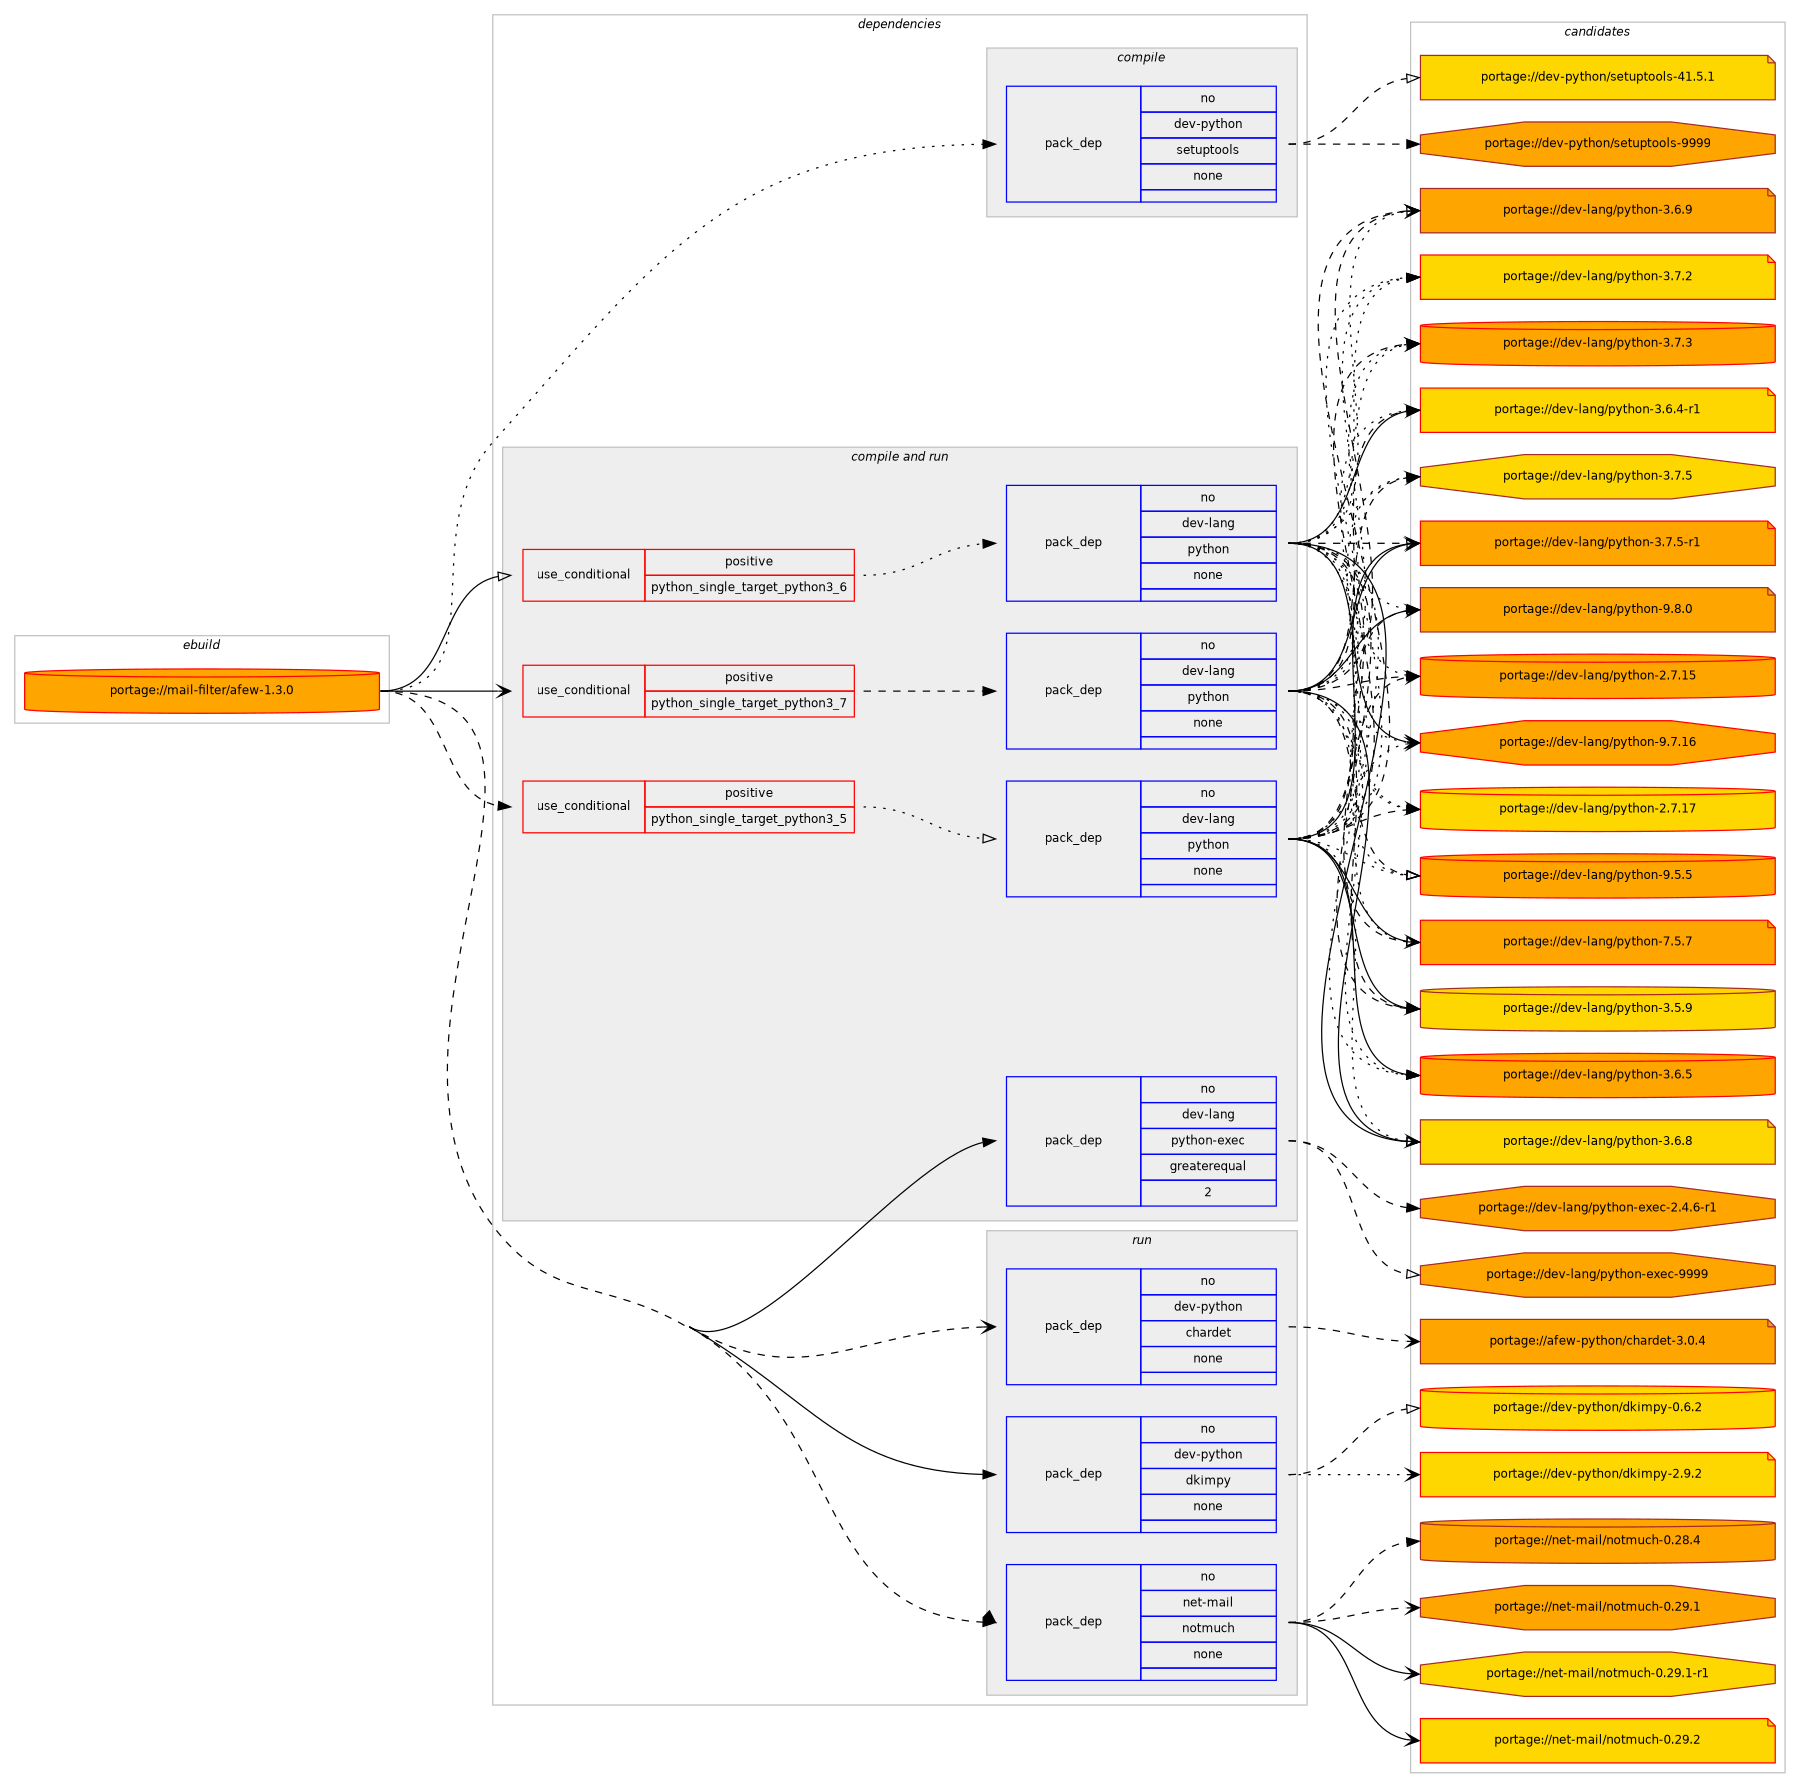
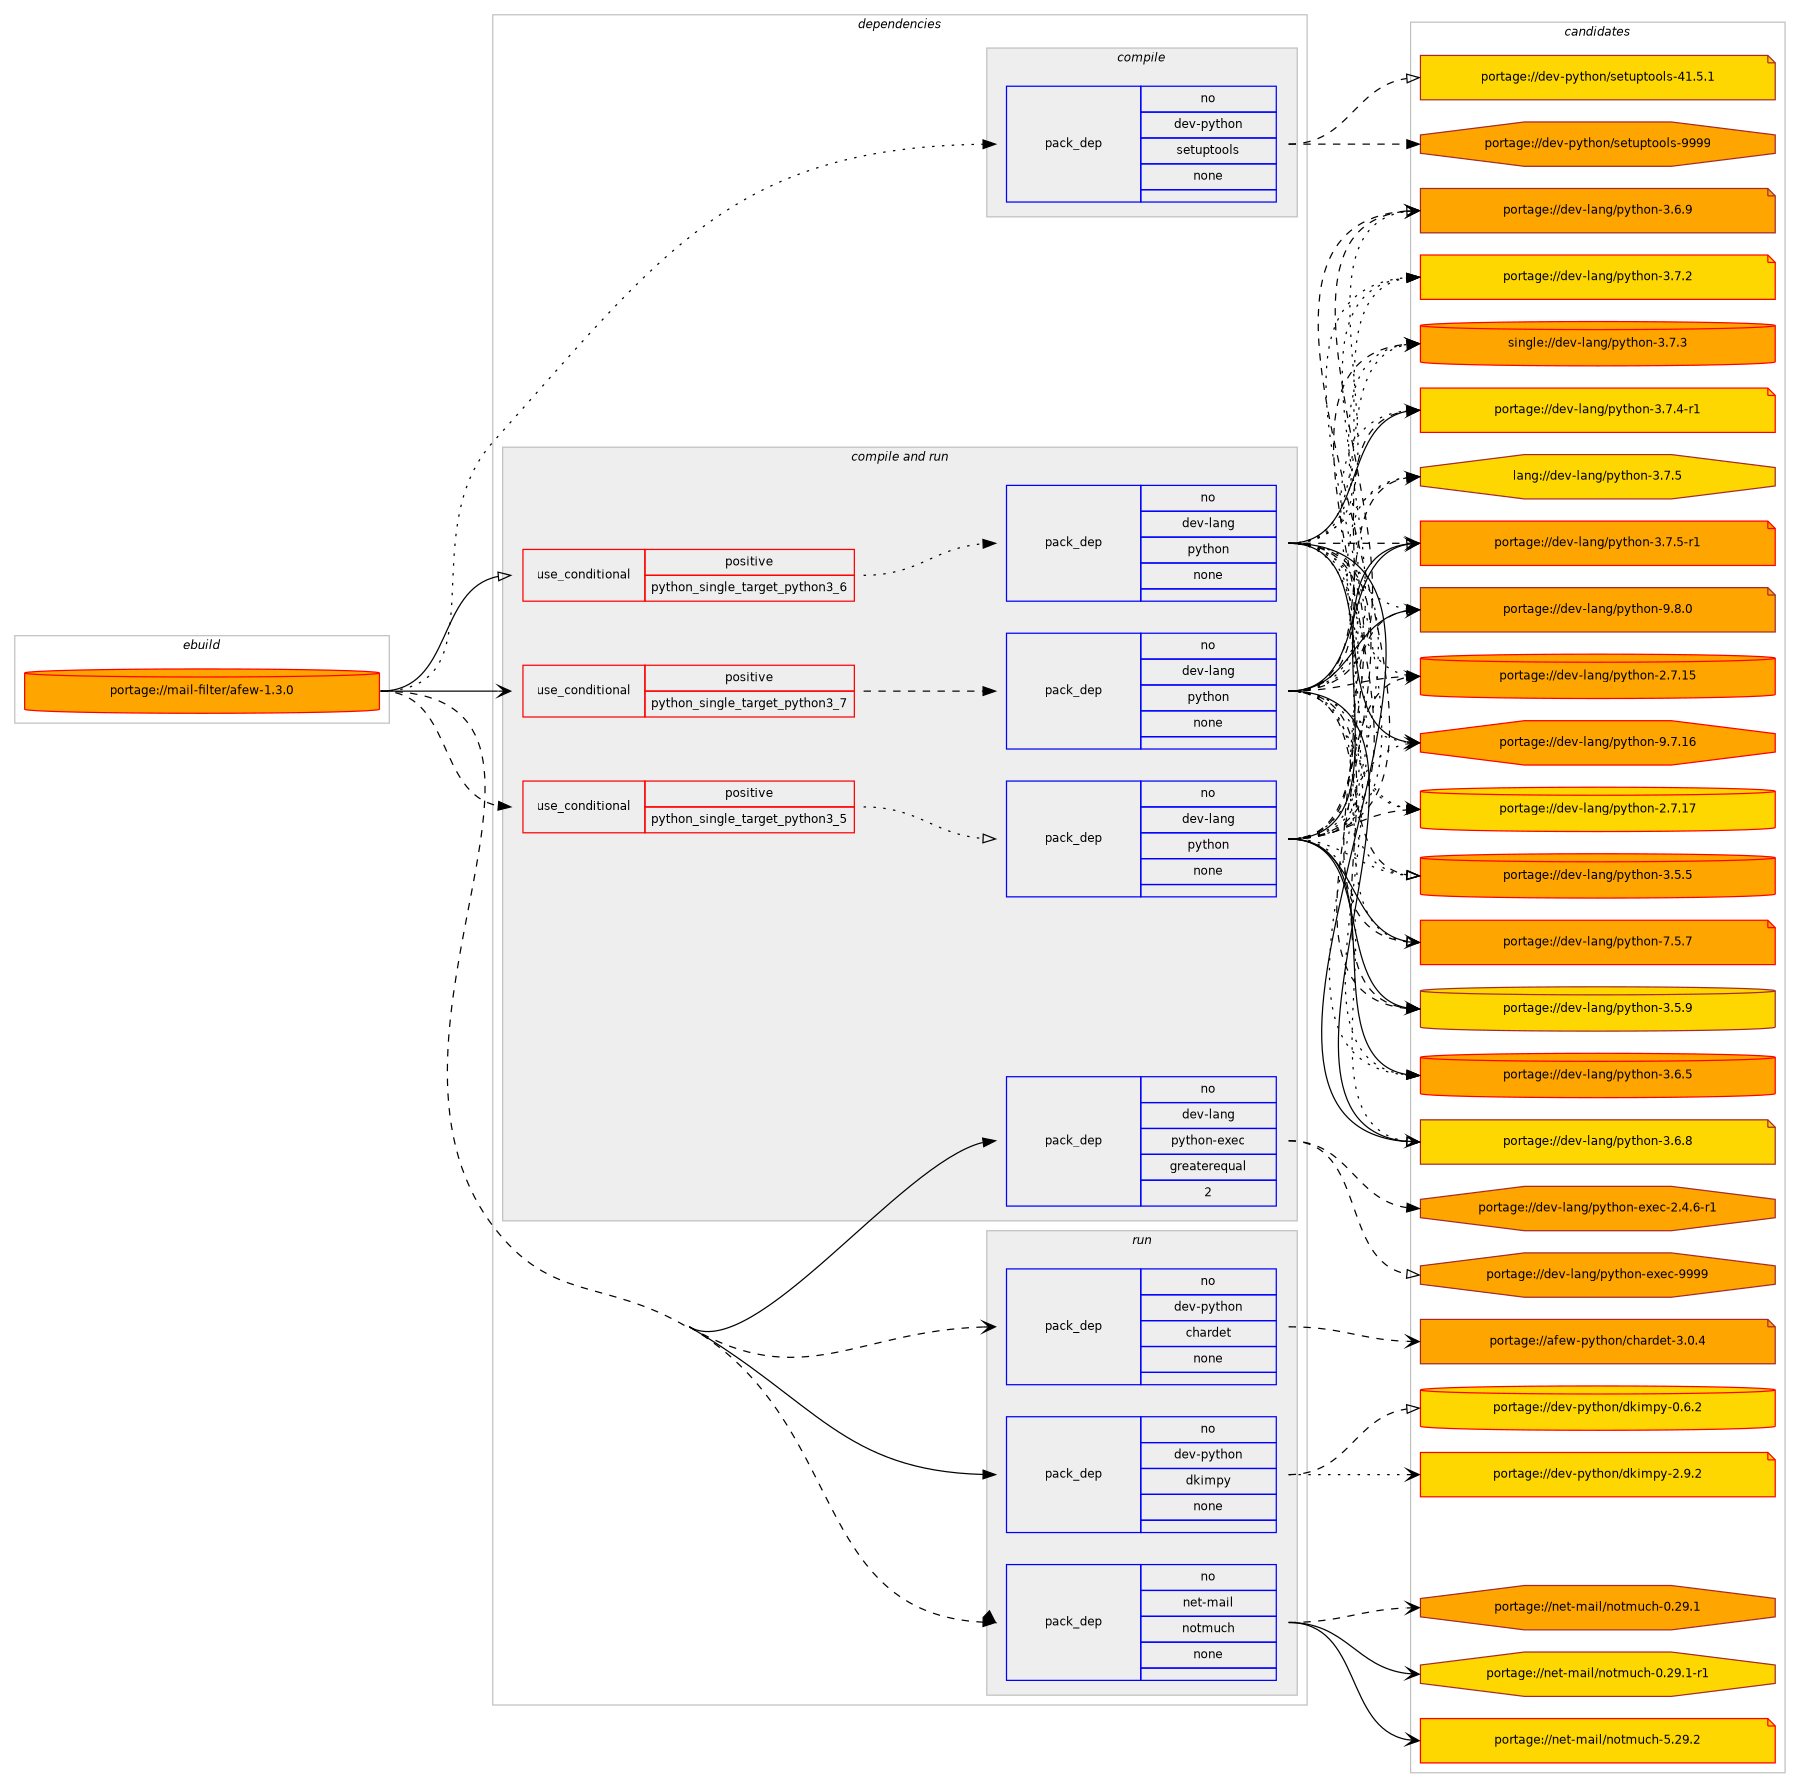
(1598, 344) -> (1598, 344)
(1598, 410) -> (1598, 410)
(1598, 477) -> (1598, 477)
(1598, 876) -> (1598, 876)
(1598, 1541) -> none
(1598, 1741) -> (1598, 1741)
